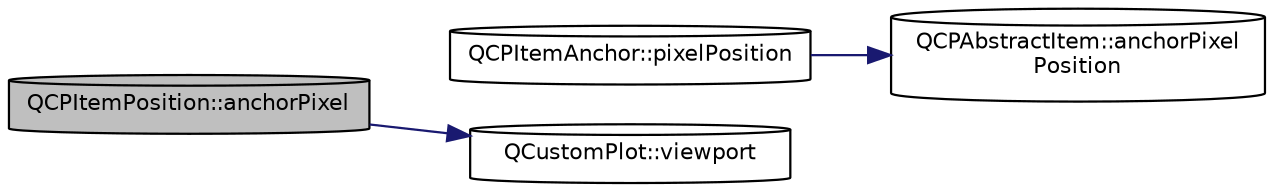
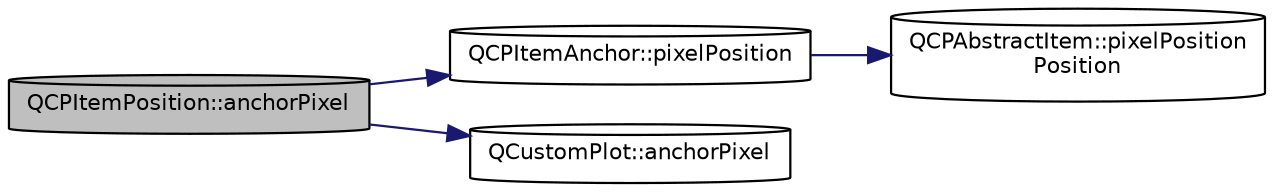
(1078, 55) -> (1078, 55)
none -> (398, 81)
(630, 154) -> (630, 154)
